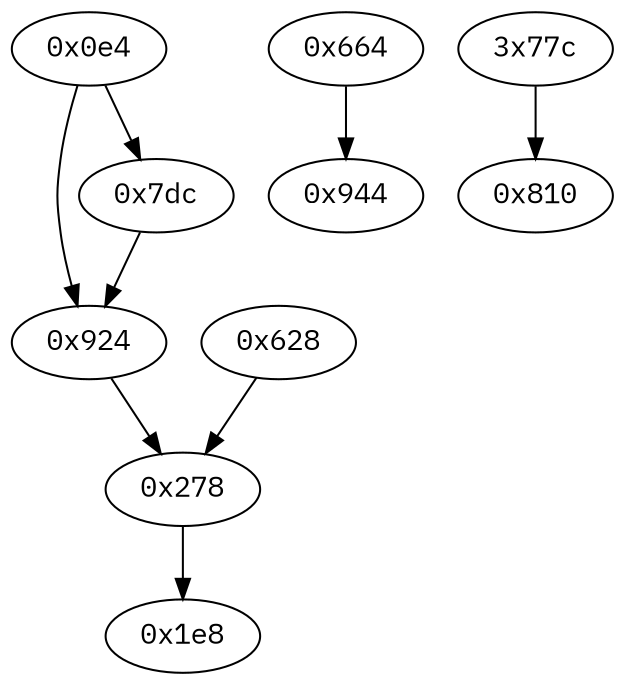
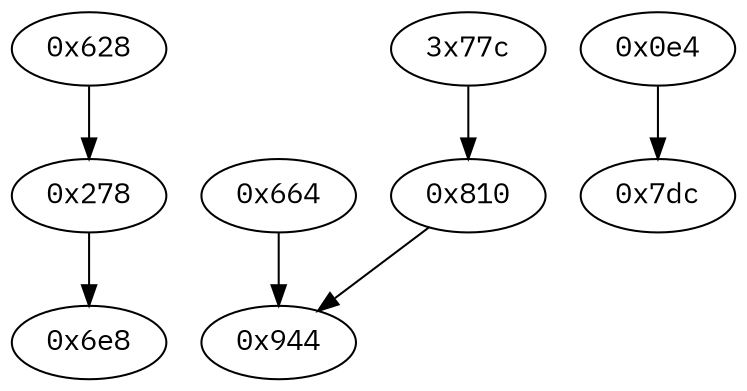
none -> (382, 263)
(89, 343) -> none
(183, 636) -> (89, 343)
